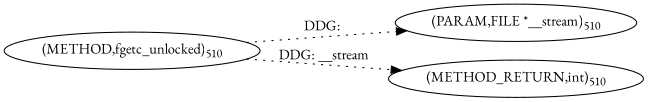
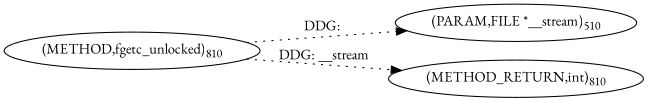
(214, 49) -> (214, 49)
(597, 77) -> (597, 77)
